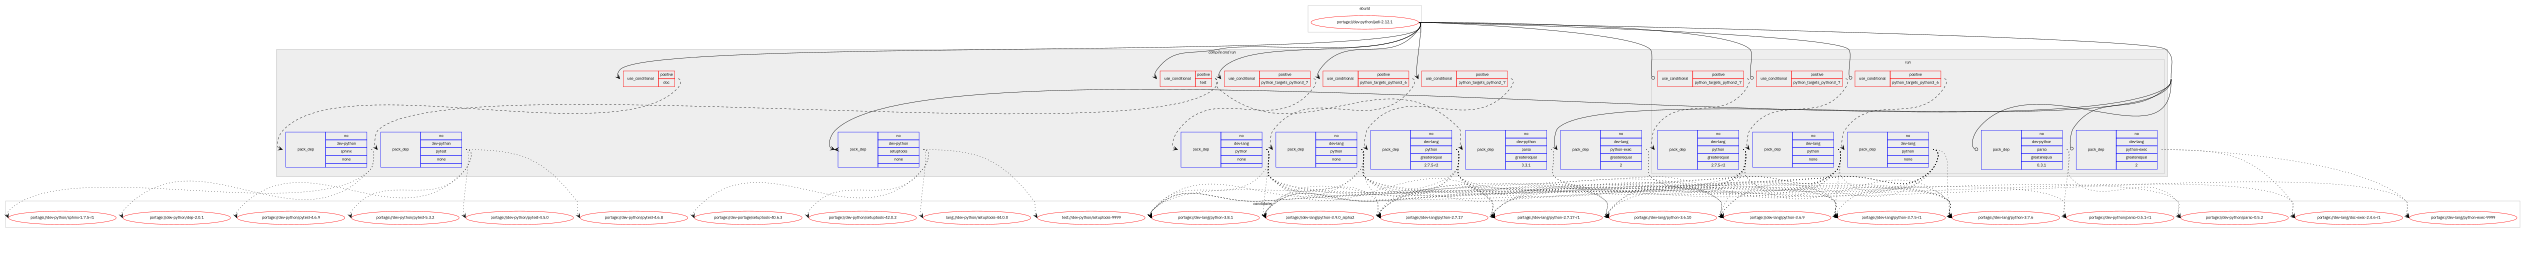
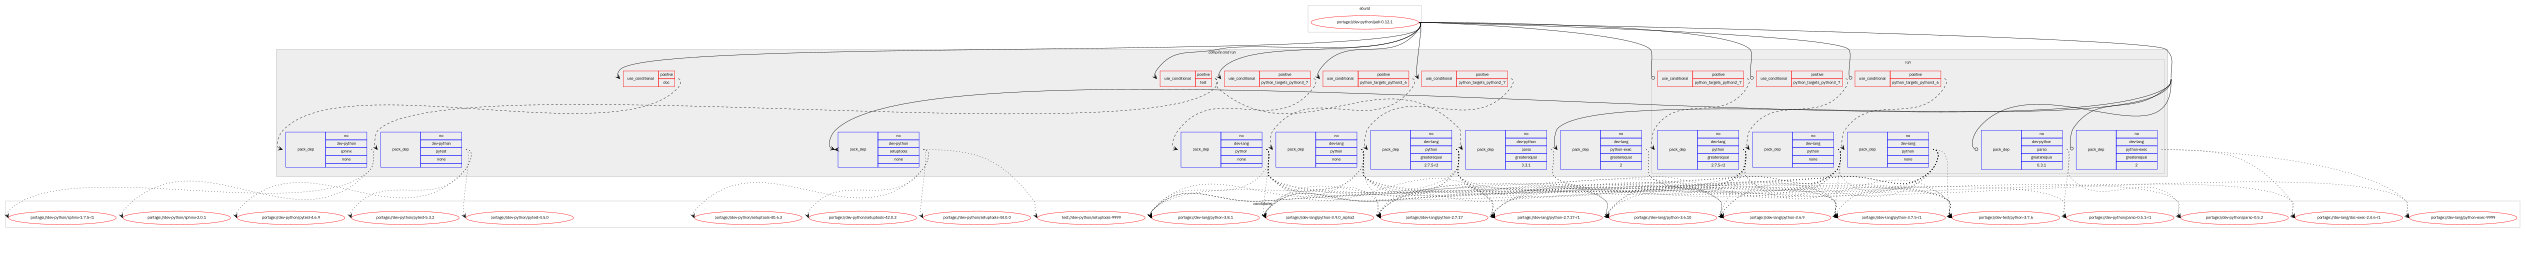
(1365, 22) -> (1365, 22)
(177, 218) -> (177, 218)
(634, 218) -> none
(748, 218) -> (748, 218)
(977, 218) -> (977, 218)
(2006, 218) -> (2006, 218)
